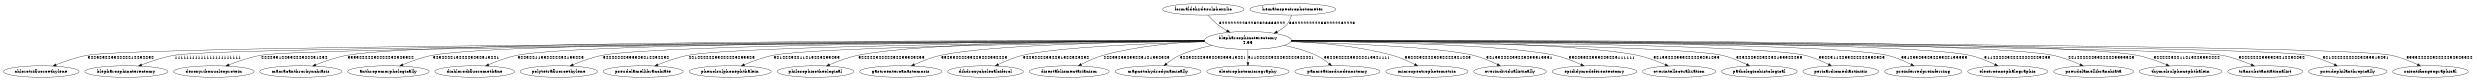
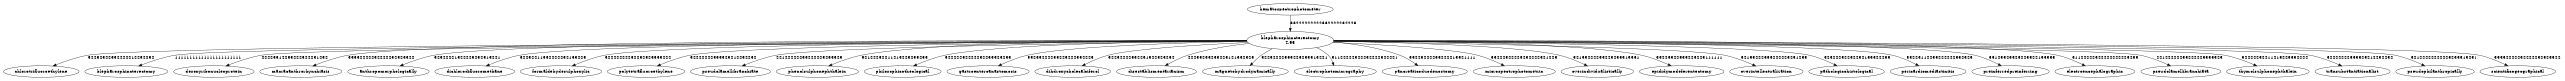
(1217, 24) -> (759, 47)
